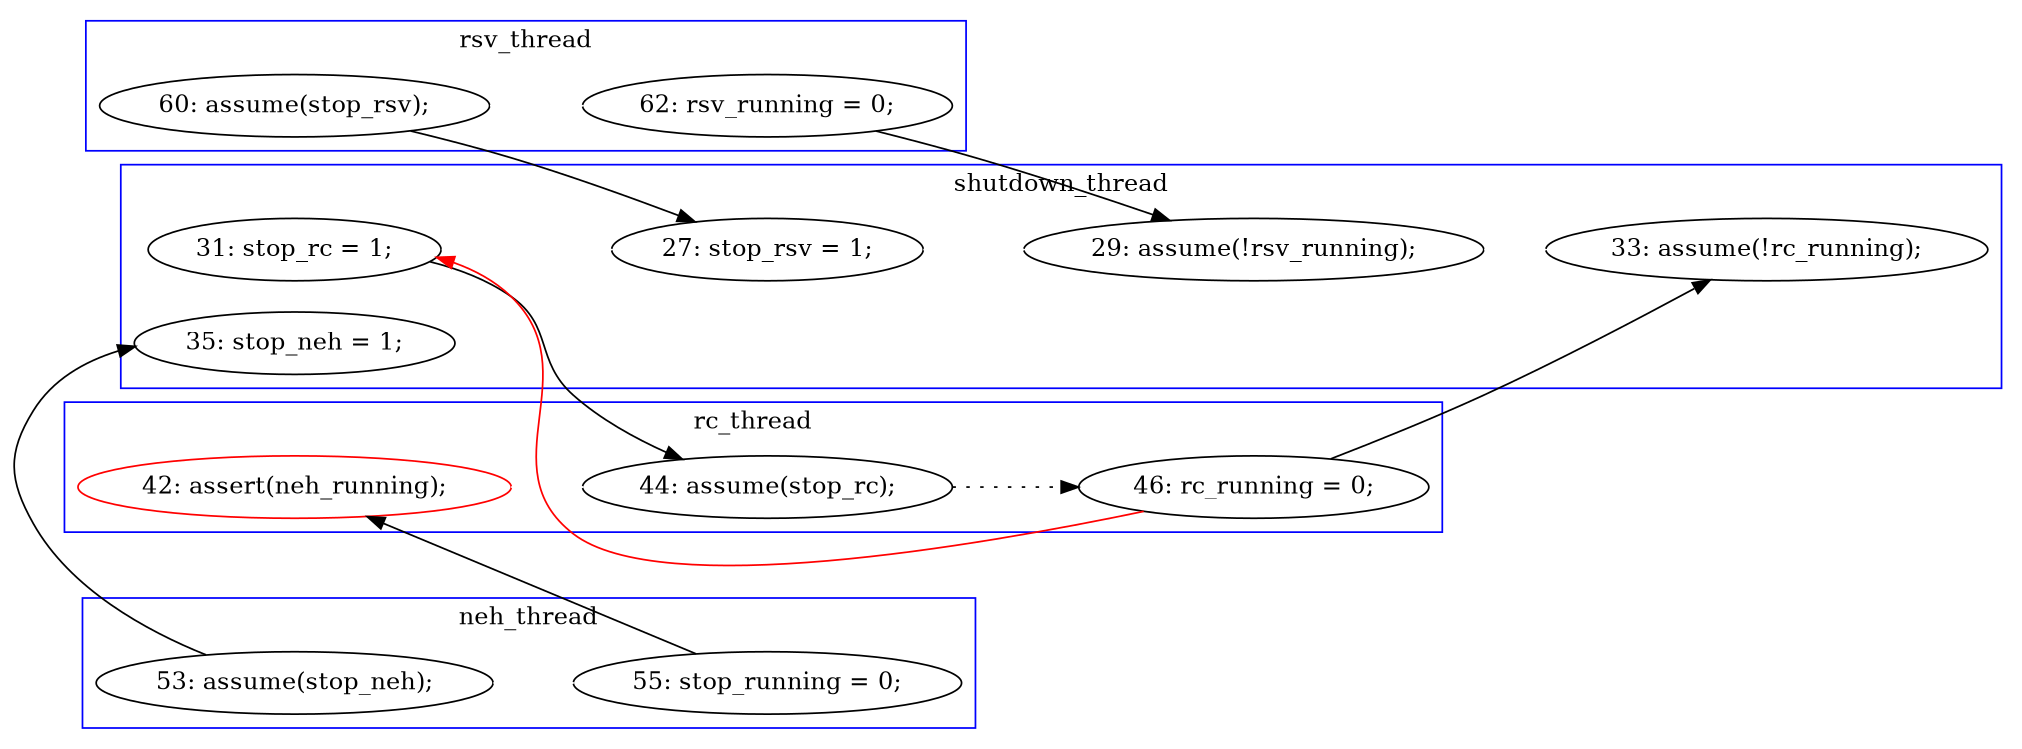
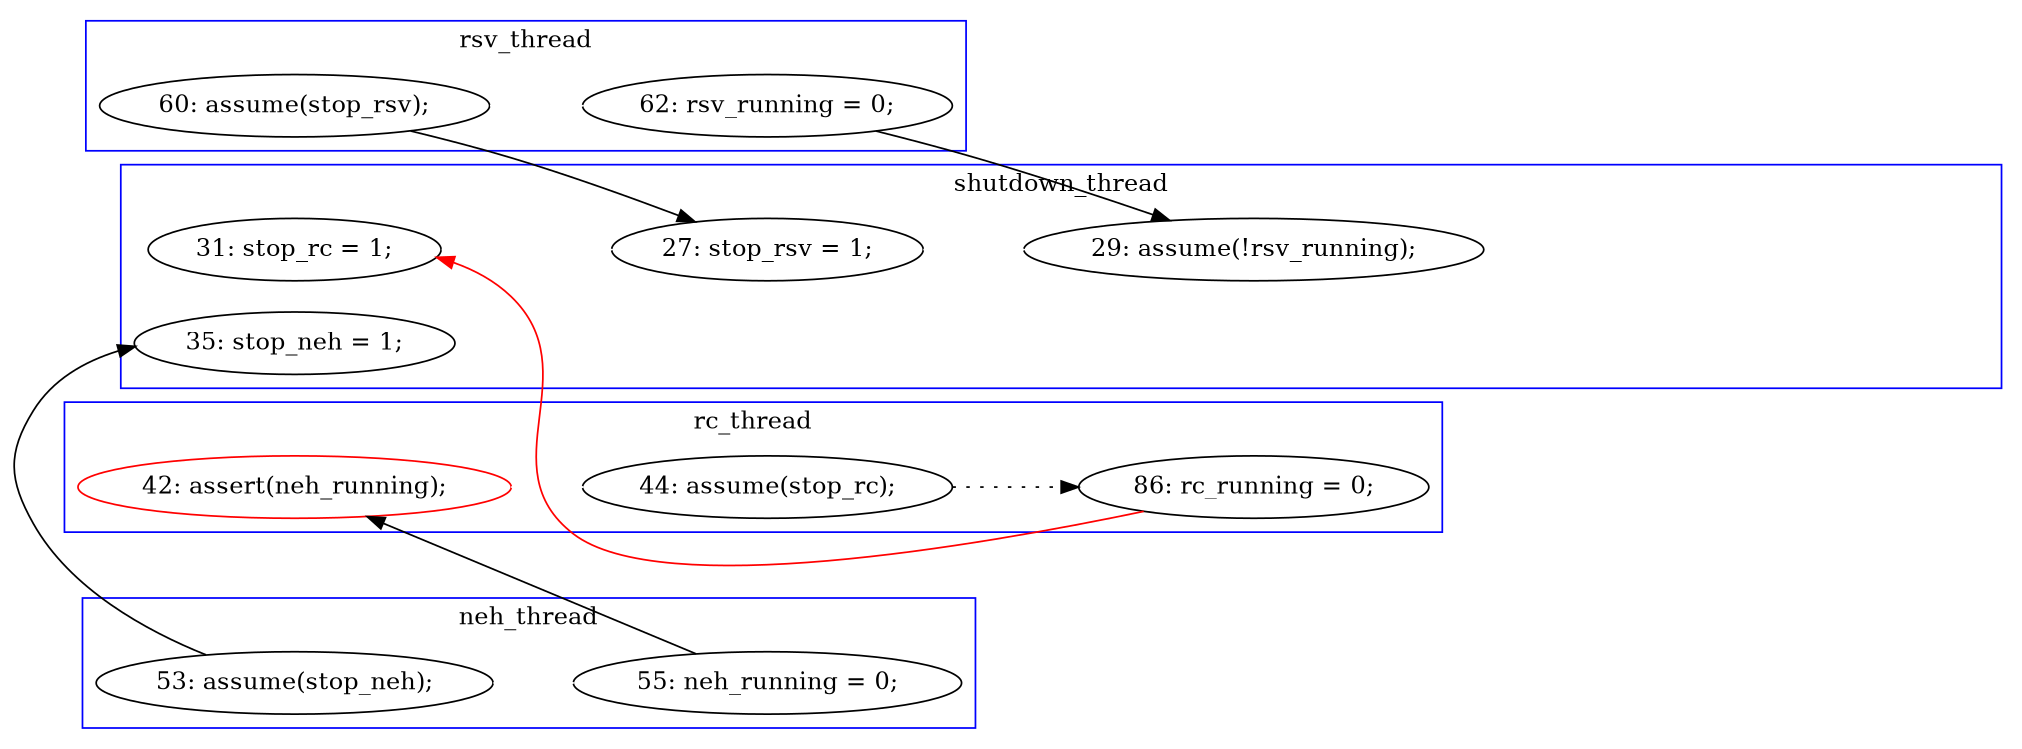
(1767, 250) -> none
(553, 369) -> none
(1254, 487) -> (1254, 487)
(767, 683) -> (767, 683)
